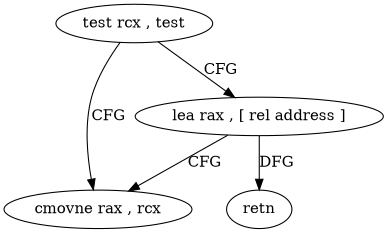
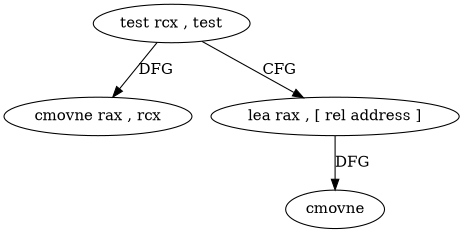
(109, 116) -> (156, 70)
(183, 160) -> none
(259, 209) -> (335, 209)
